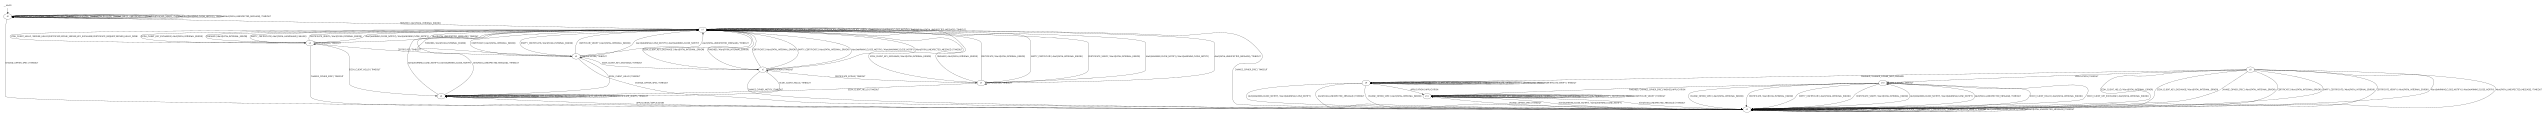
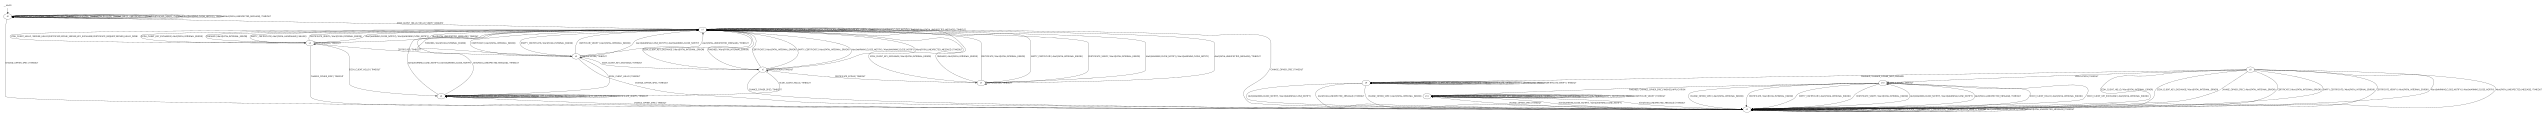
(420, 23) -> (420, 23)
(1259, 61) -> (1271, 44)
(1396, 88) -> none
(765, 90) -> (765, 90)
(712, 92) -> none
(650, 103) -> (650, 103)
